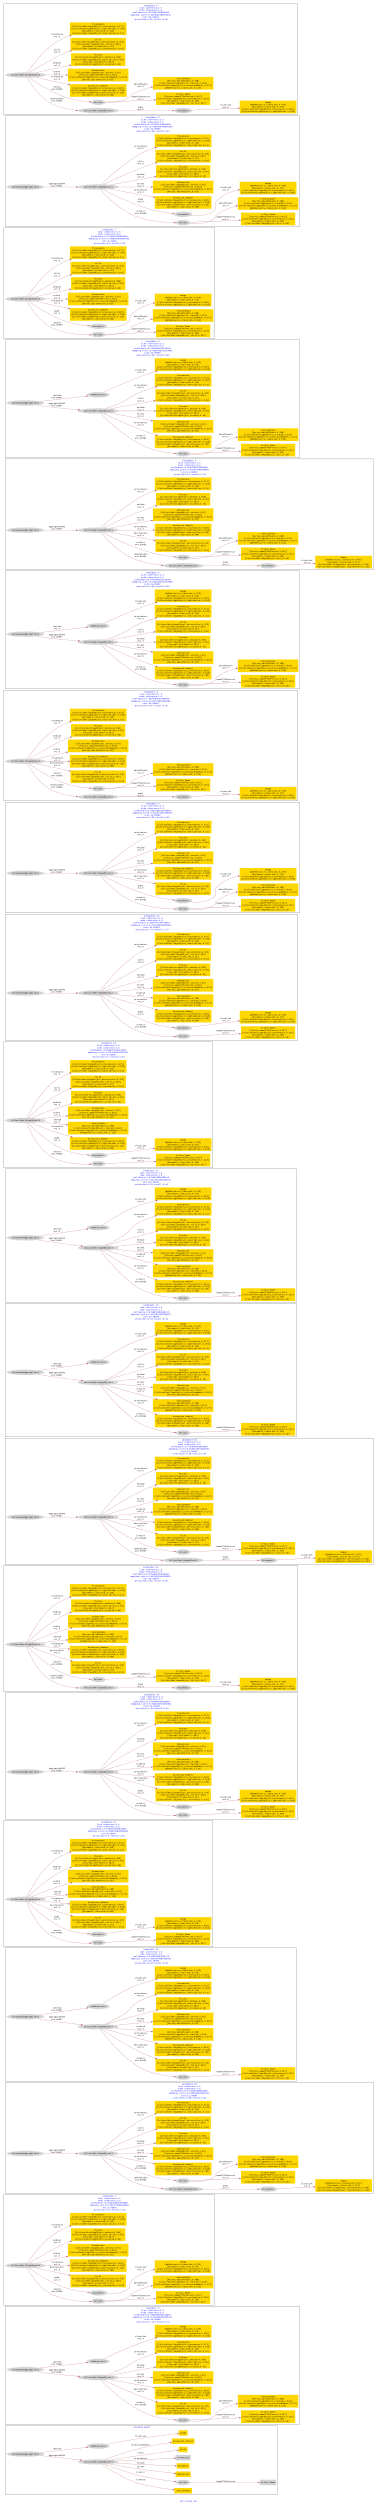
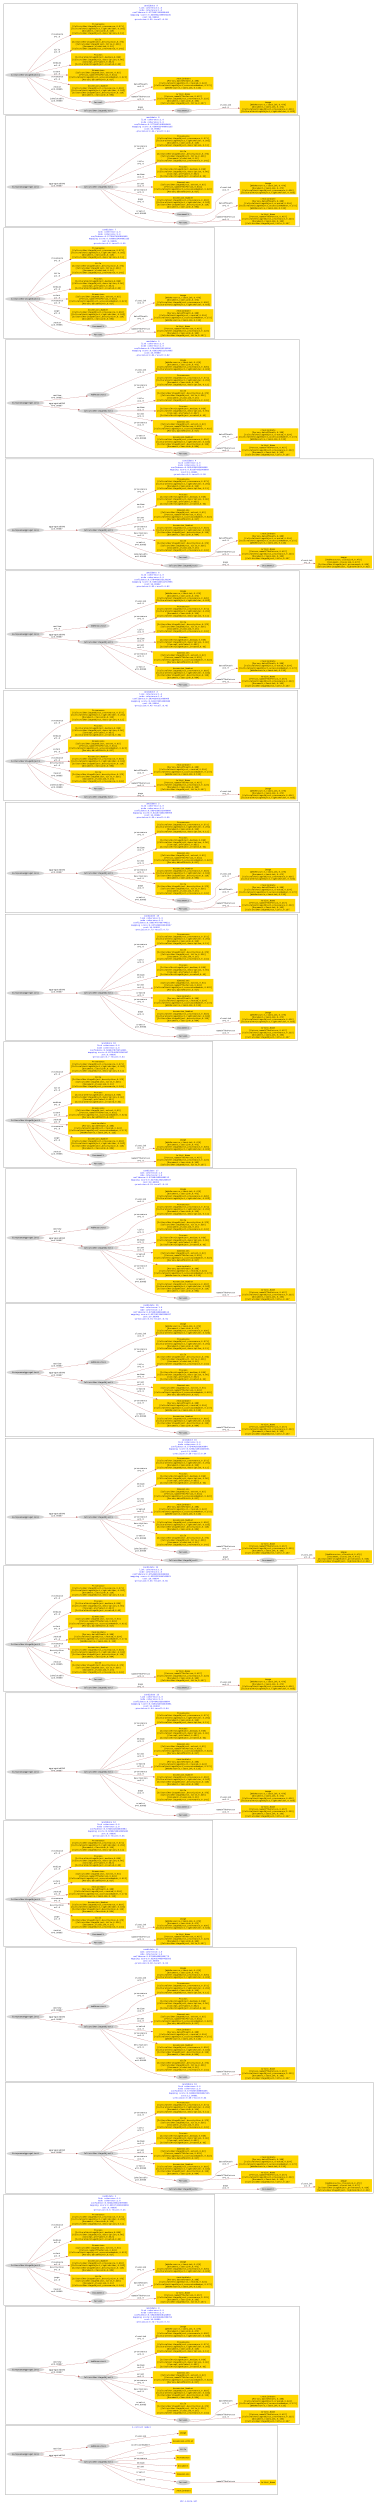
(141, 2427) -> (141, 2427)
(183, 2449) -> (183, 2449)
(183, 2458) -> (183, 2458)
(268, 2482) -> (268, 2482)
